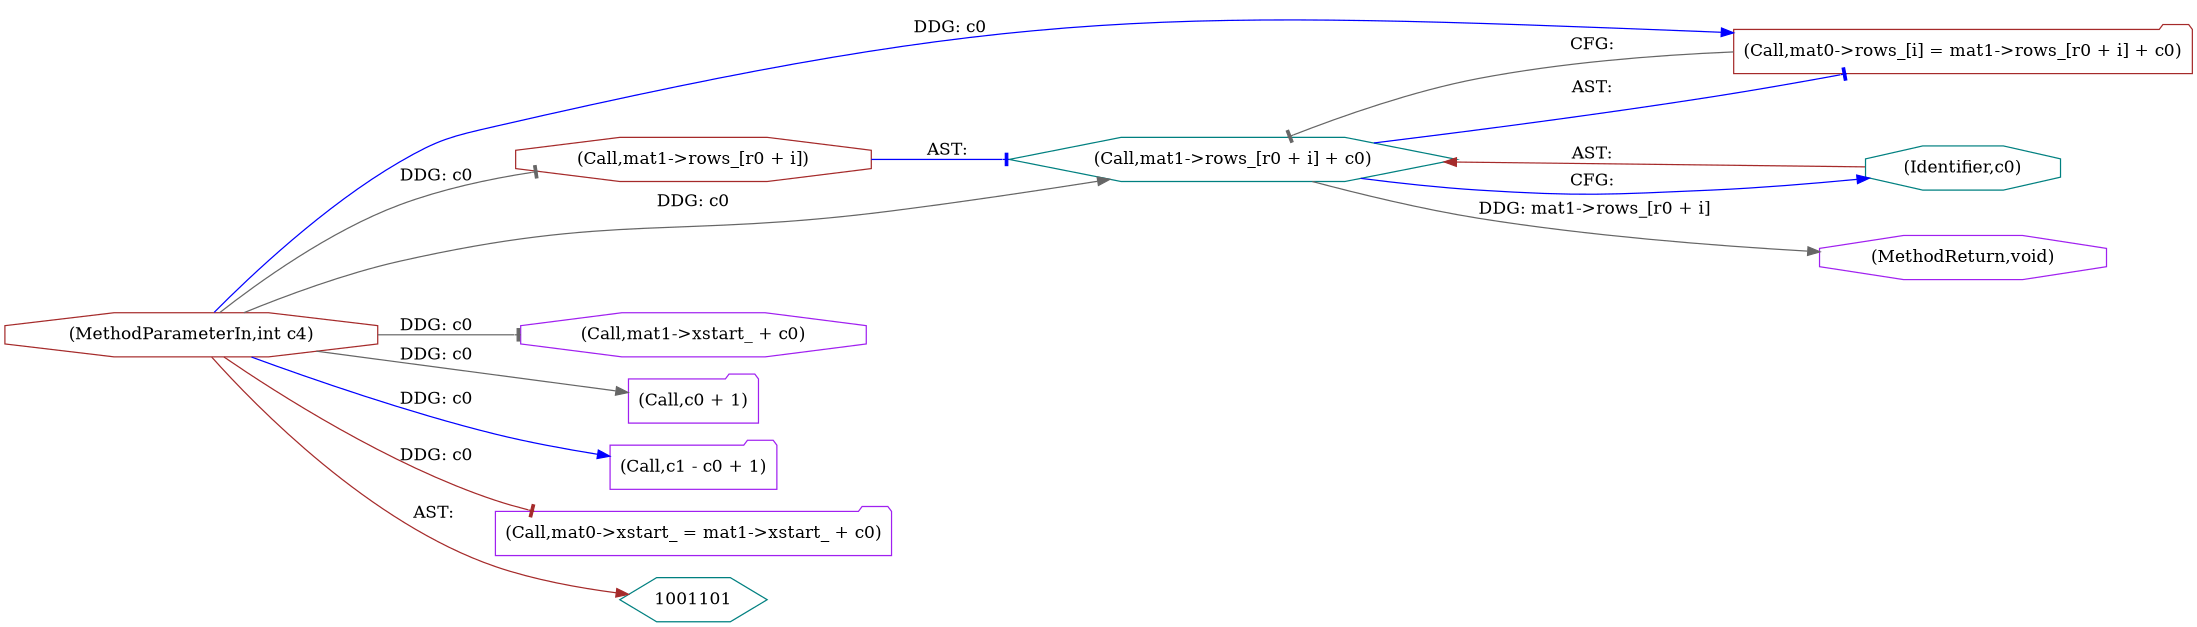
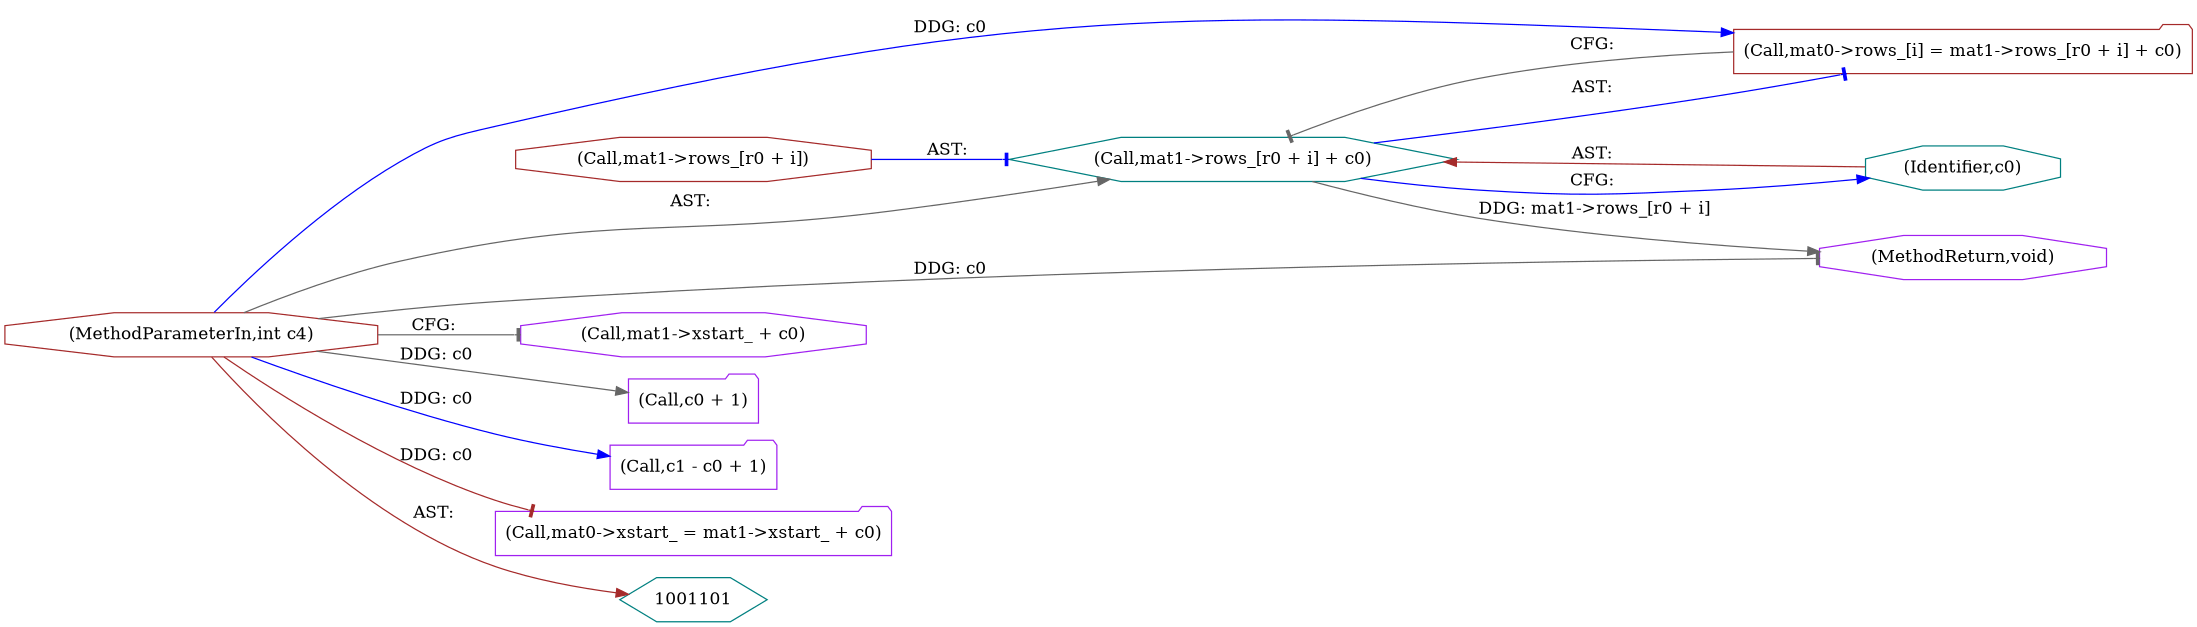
(693, 202) -> (693, 202)
(366, 220) -> (1065, 274)
(437, 326) -> (437, 326)
